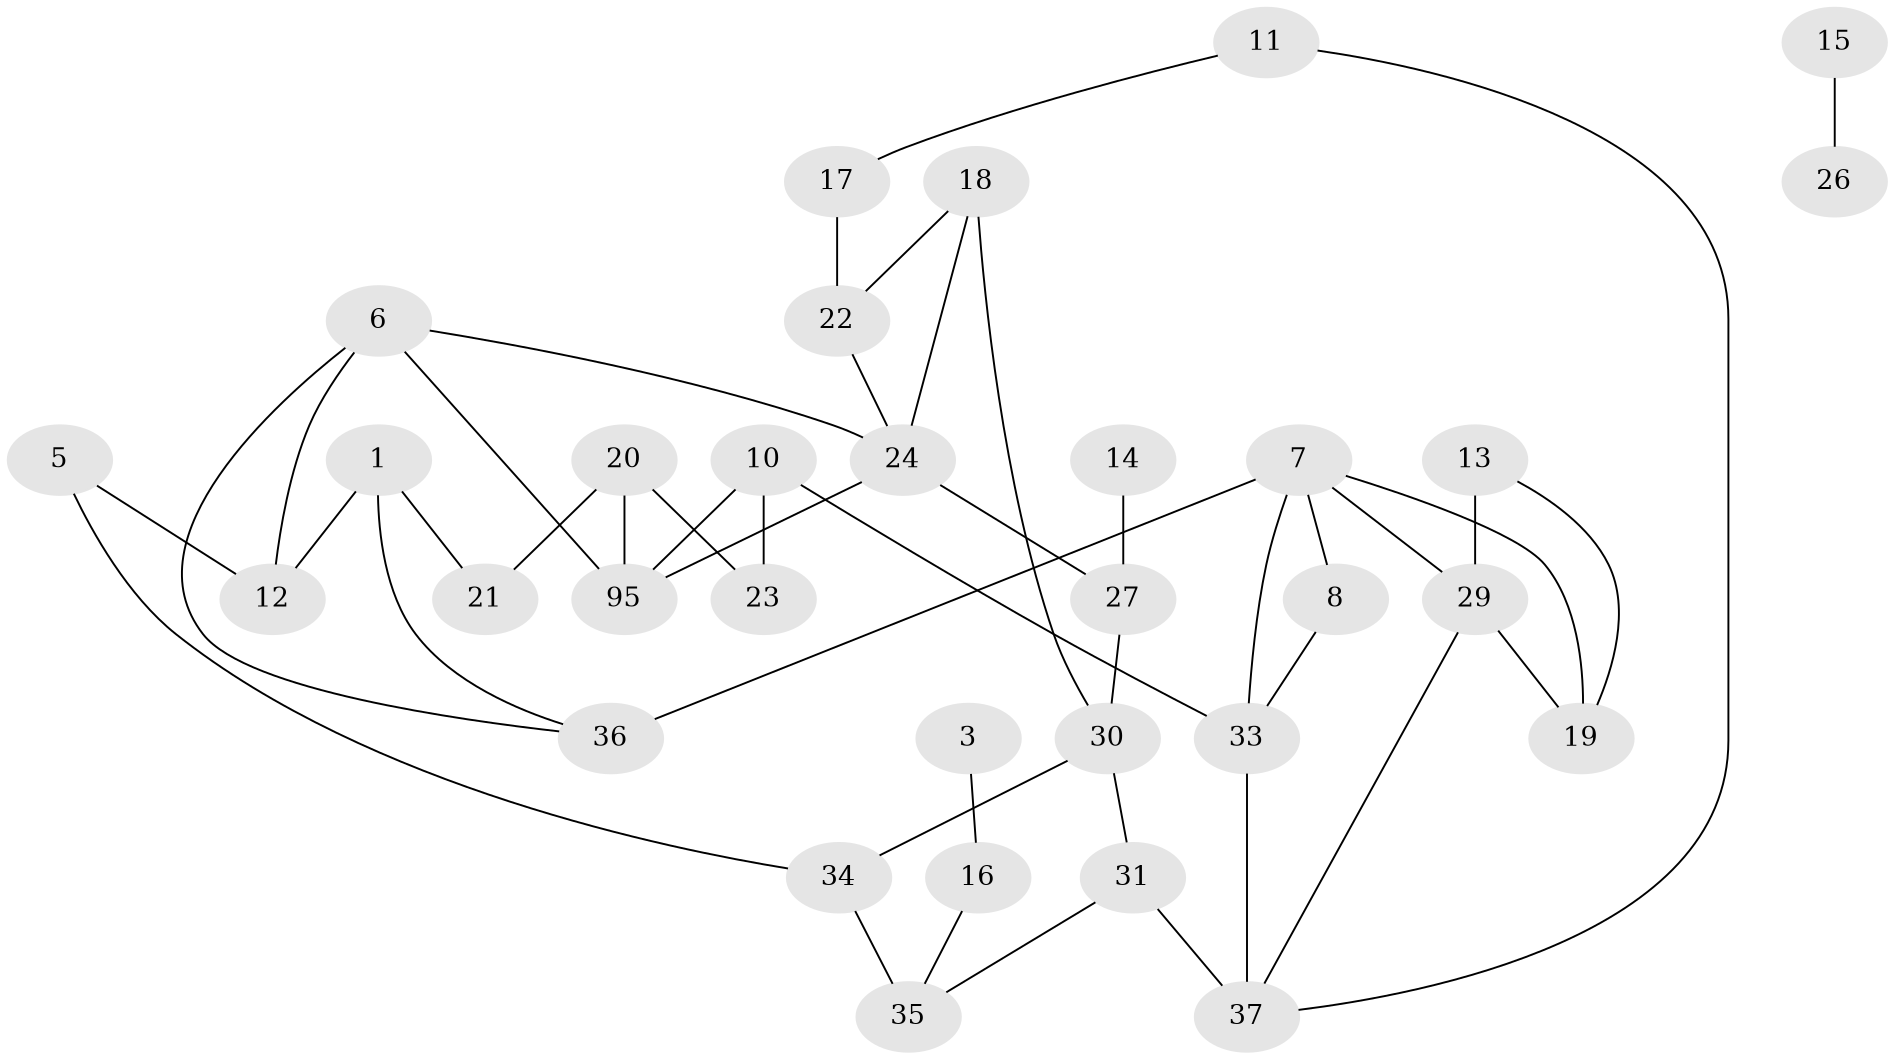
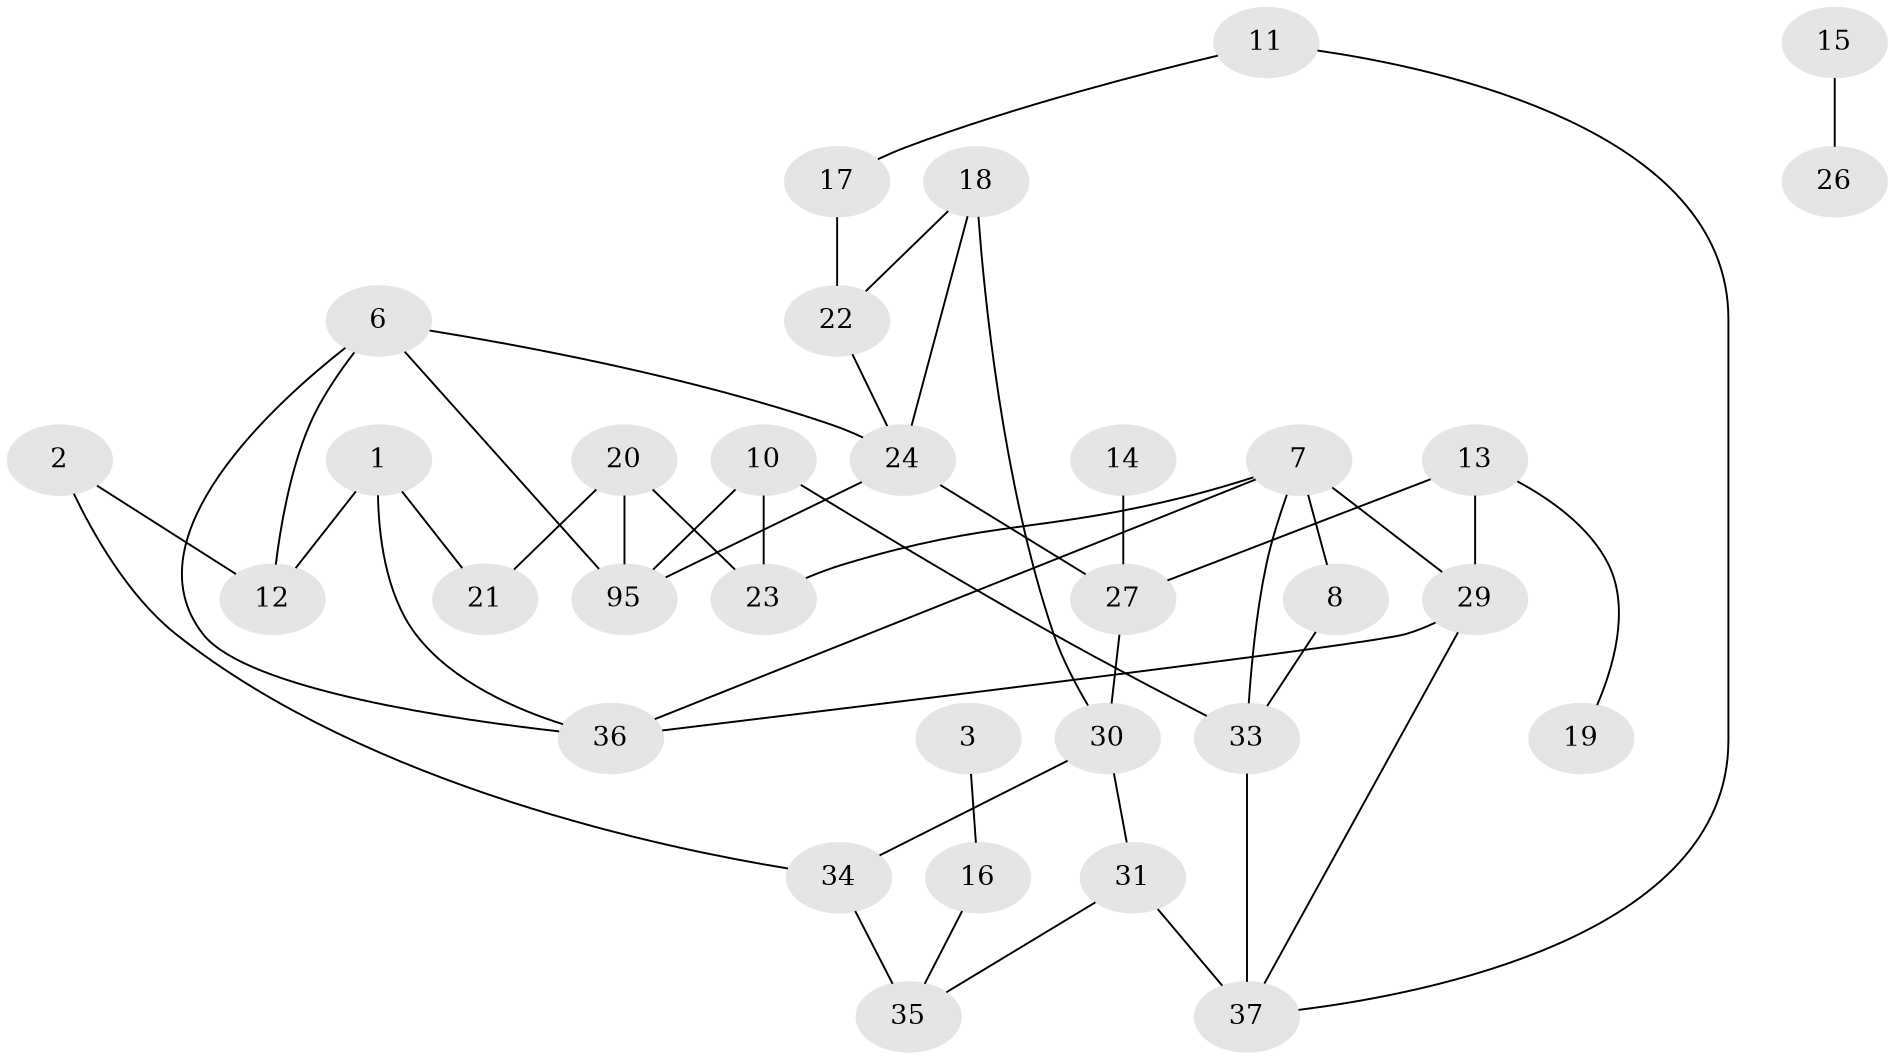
(60, 460) -> (60, 460)
none -> (1299, 530)
(1516, 543) -> (1040, 524)
(1528, 669) -> (1050, 683)
